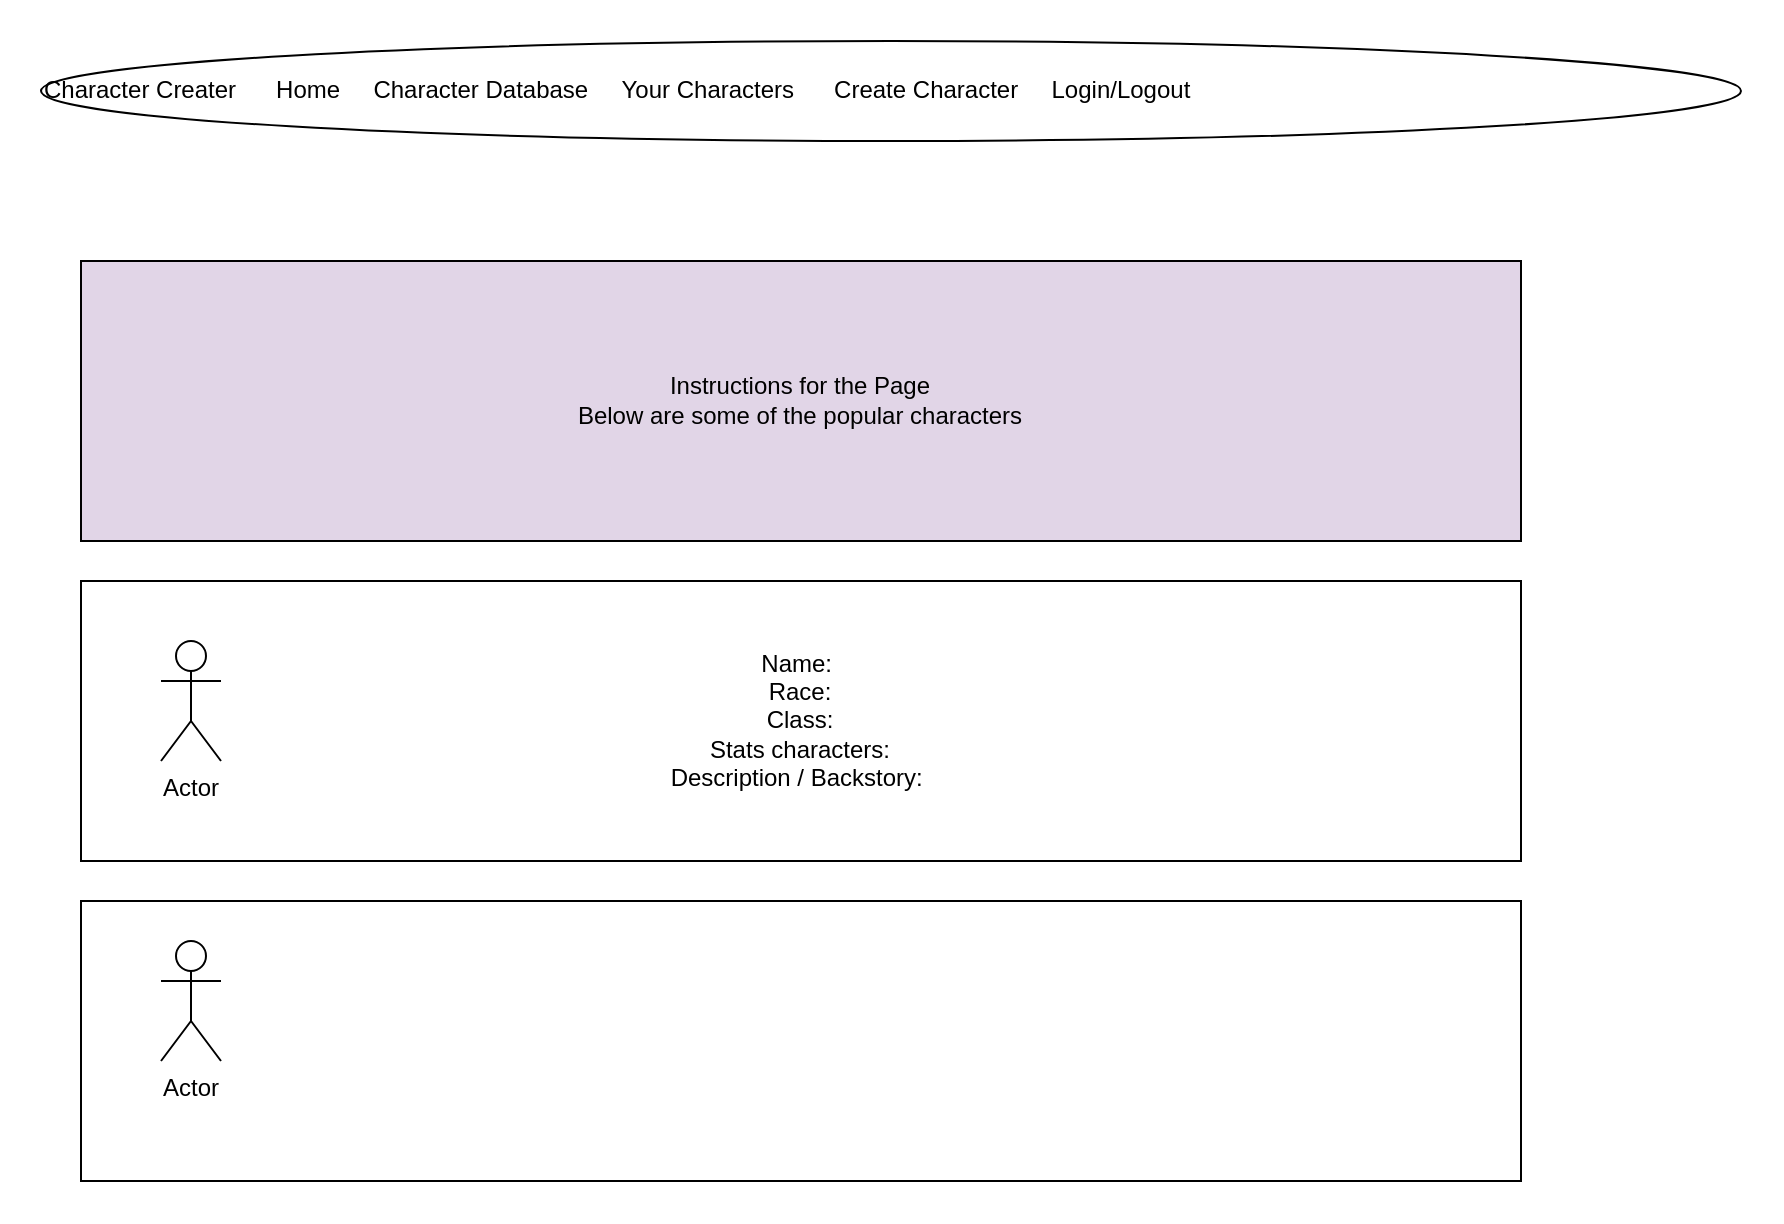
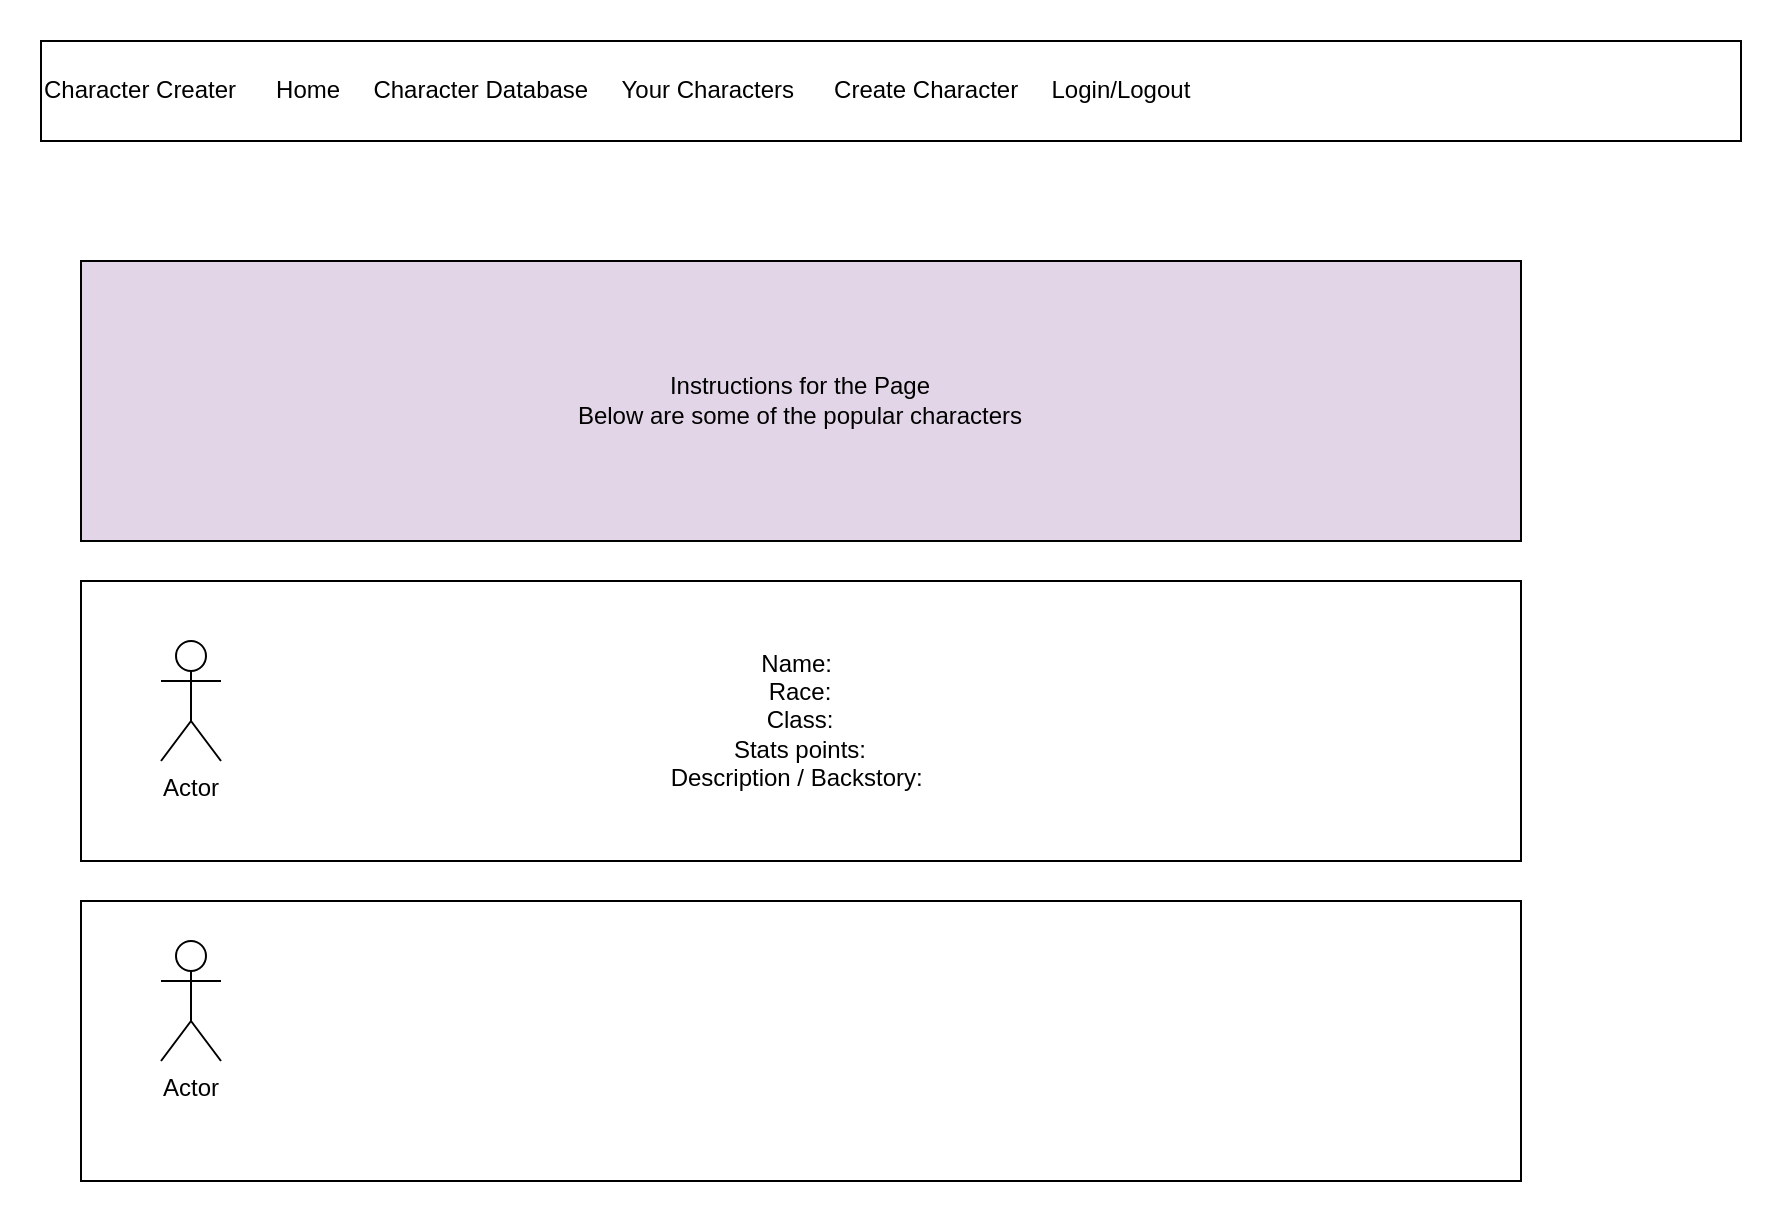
(891, 91) -> (891, 91)
(801, 721) -> (801, 721)
